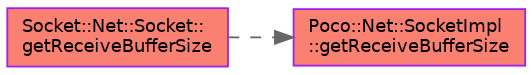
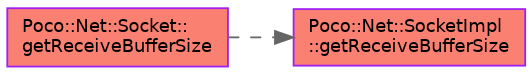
(118, 37) -> (118, 37)
